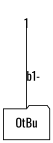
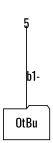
(27, 25) -> (27, 25)
